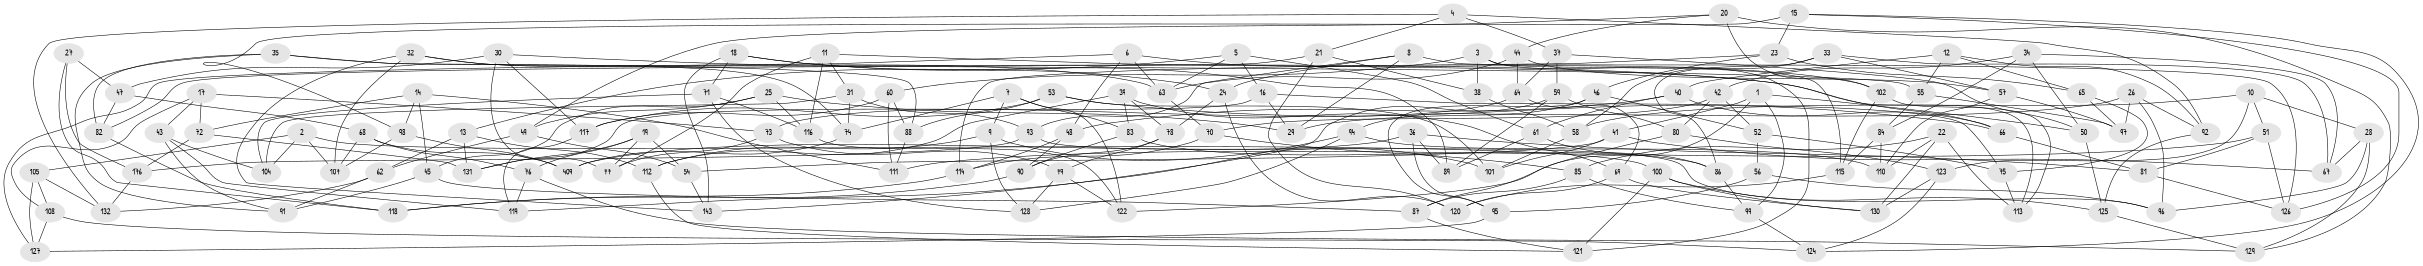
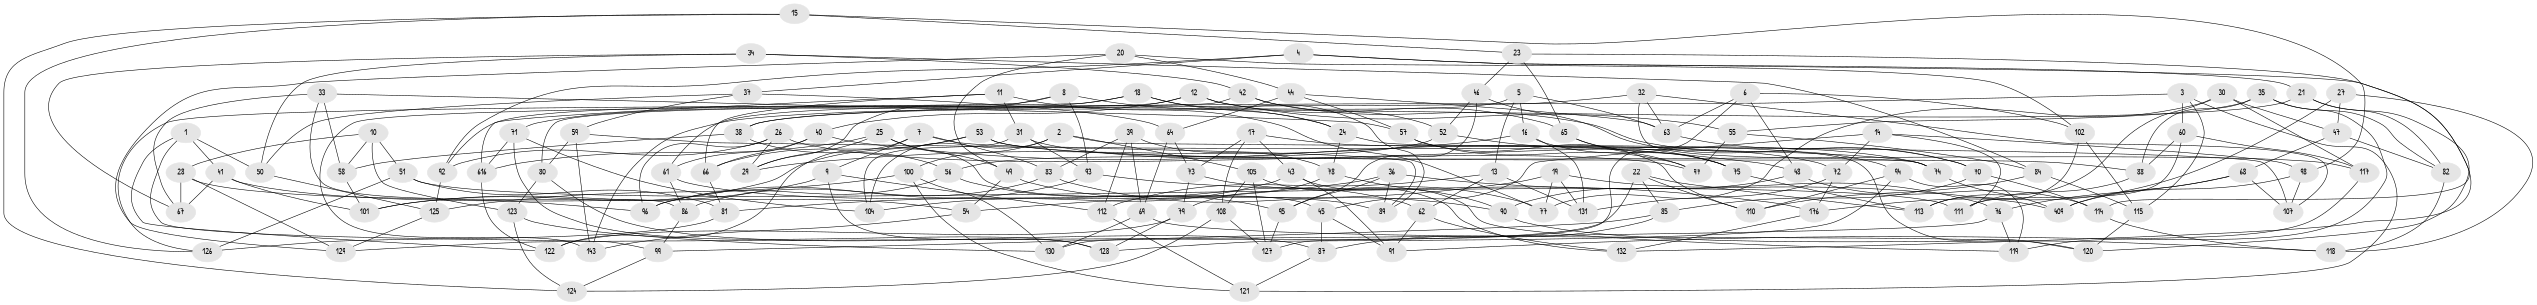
(808, 133) -> (482, 173)
none -> (844, 153)
